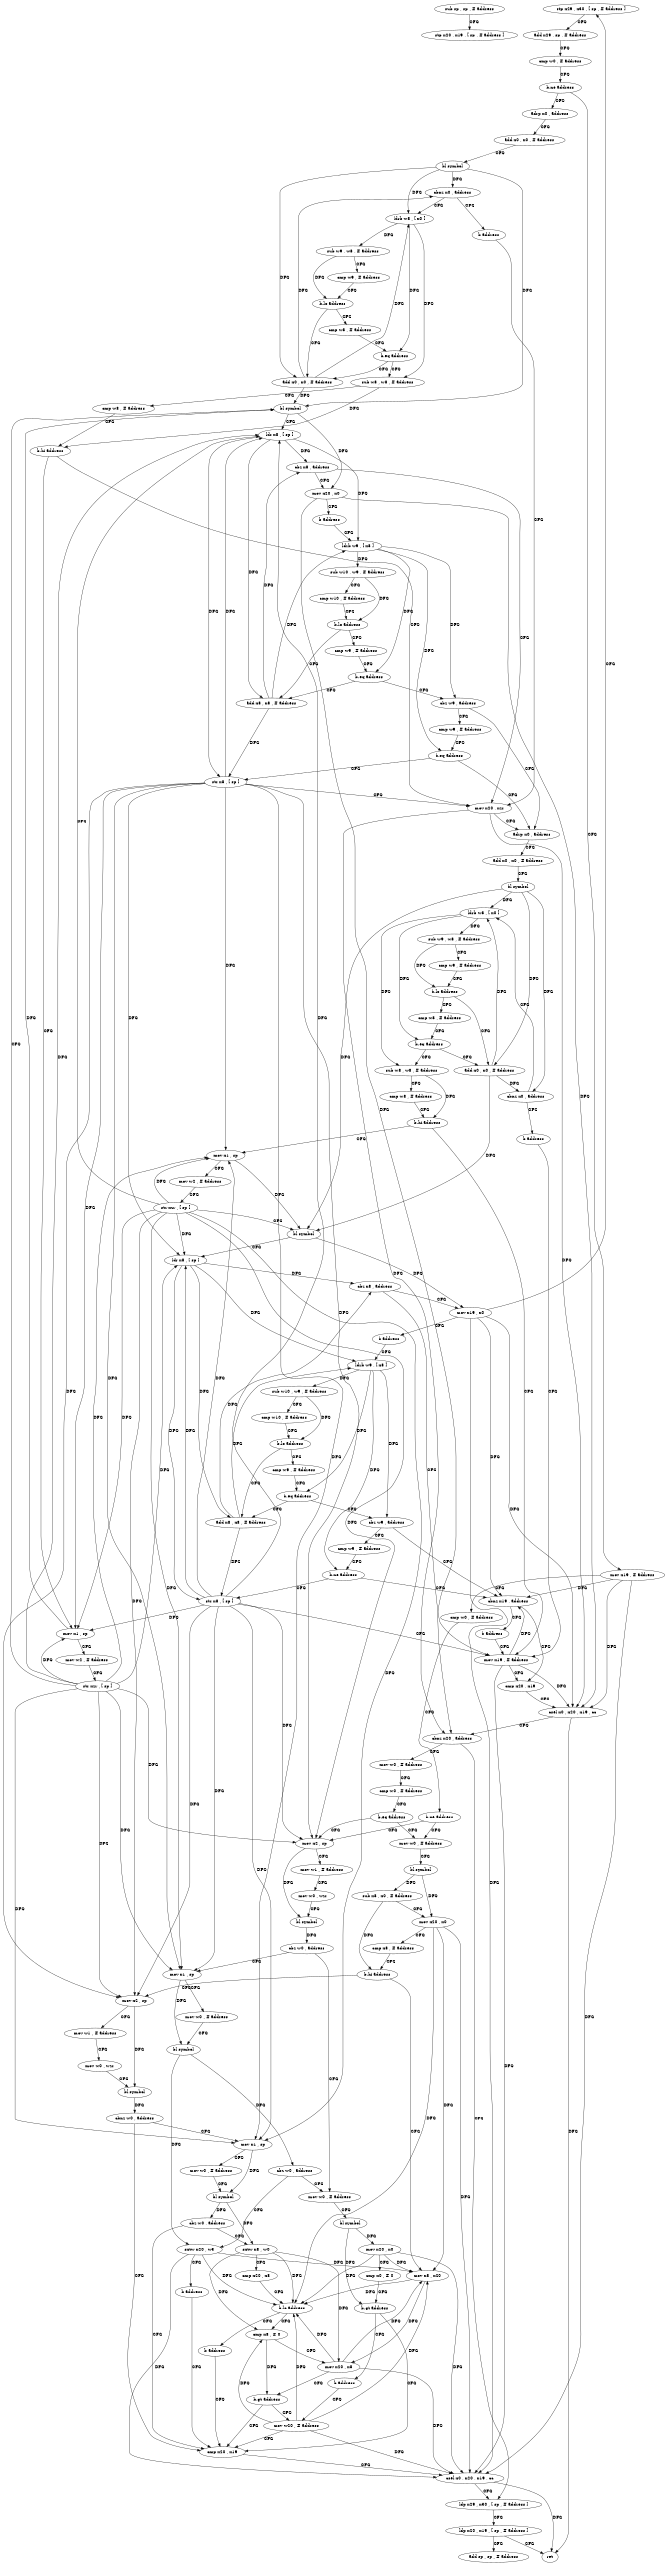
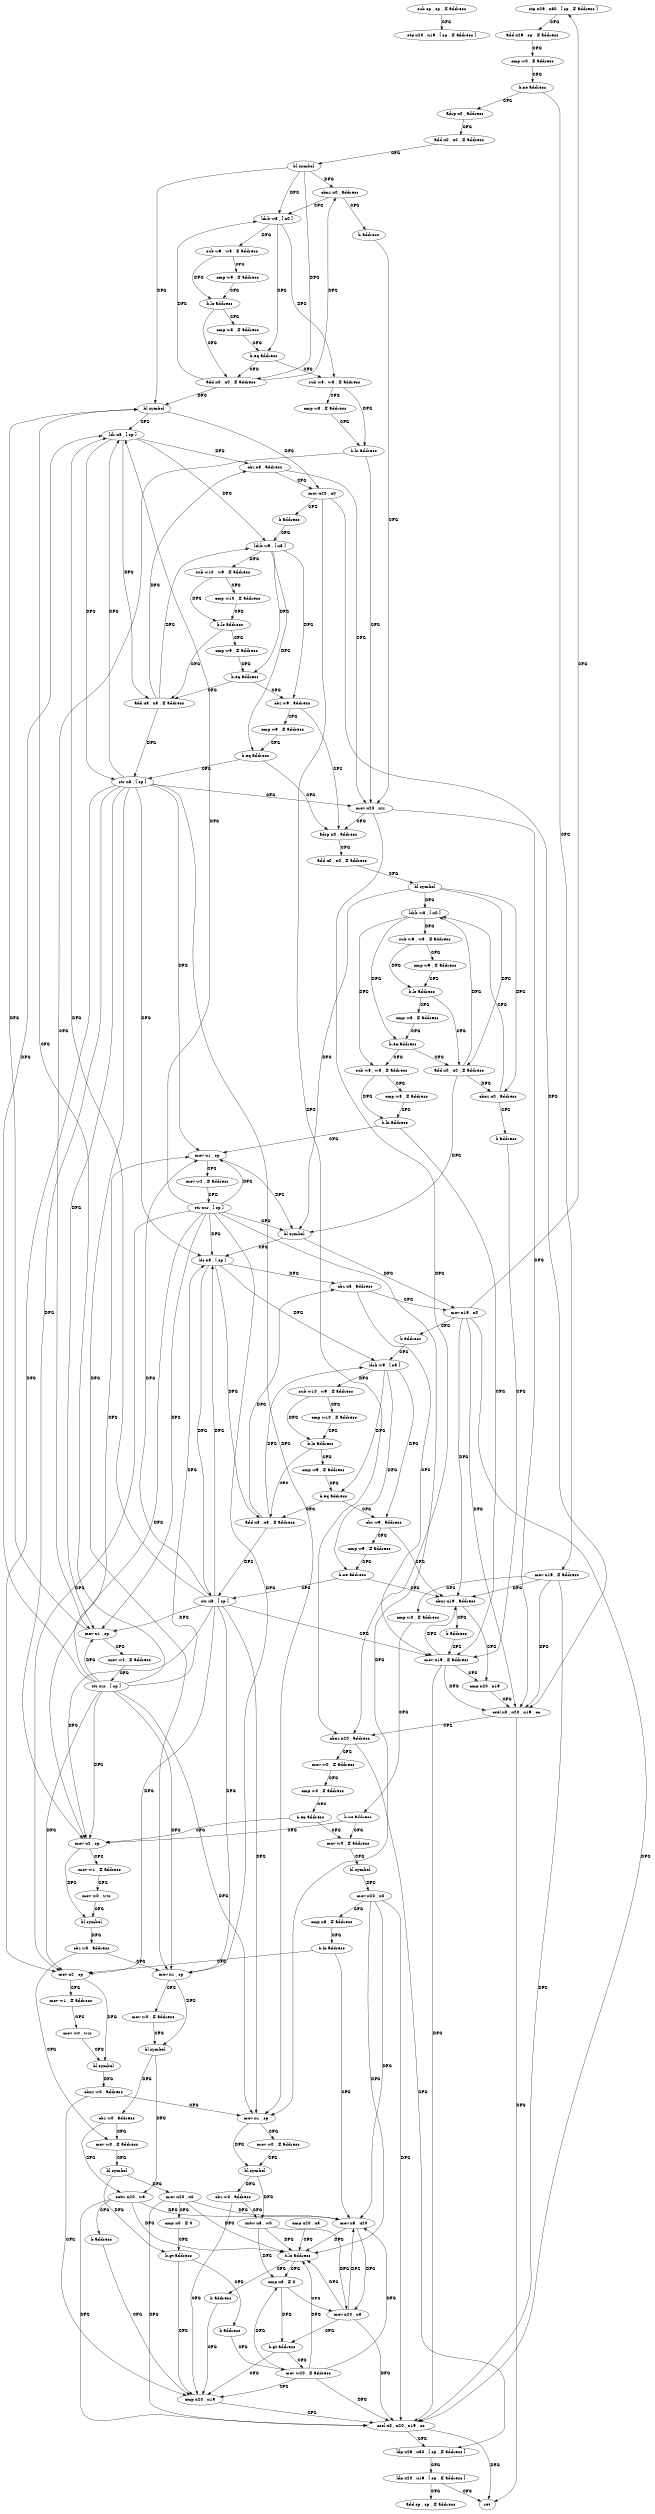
(387, 1896) -> none
(256, 2261) -> none
